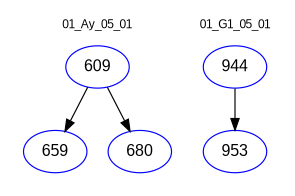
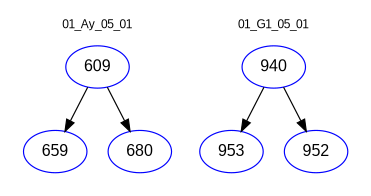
(235, 67) -> (274, 67)
none -> (316, 152)
